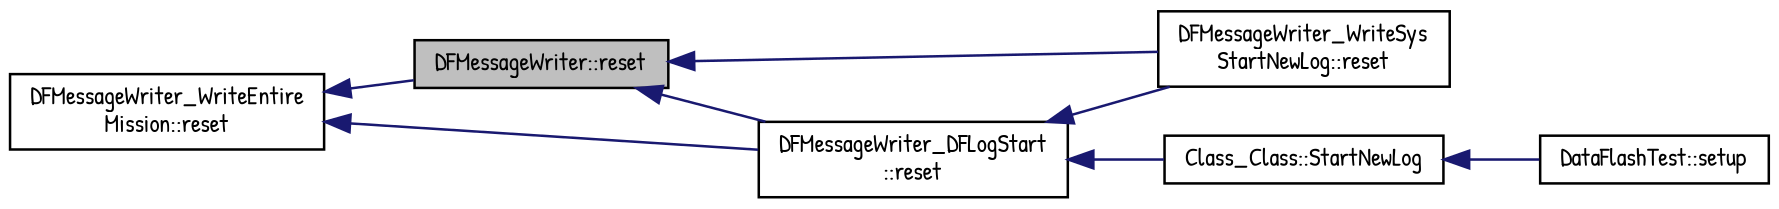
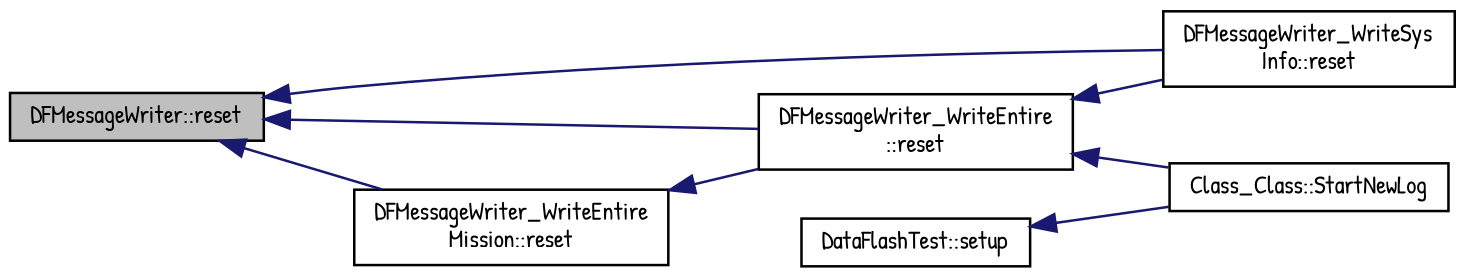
(1304, 49) -> (1309, 49)
(382, 84) -> (313, 169)
(913, 160) -> (916, 132)
(1504, 160) -> (1112, 215)
